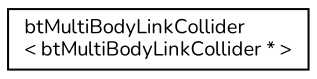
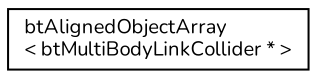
(158, 39) -> (158, 39)
